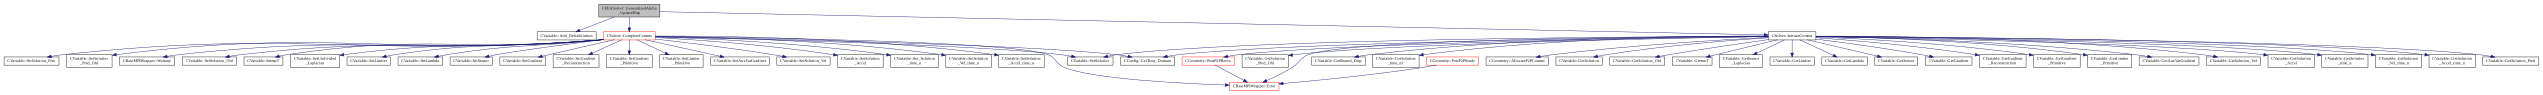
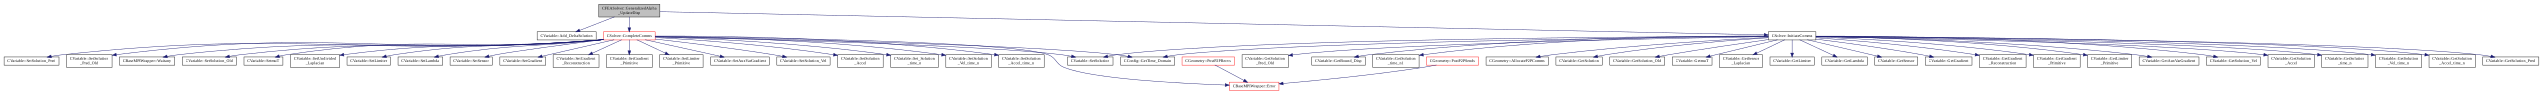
(1513, 40) -> none
(1498, 42) -> none
